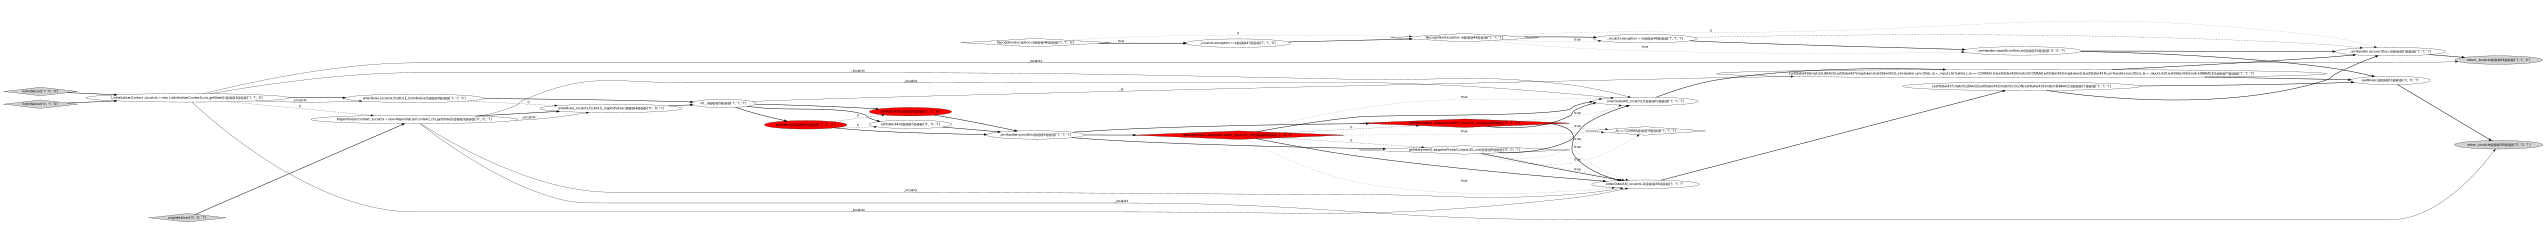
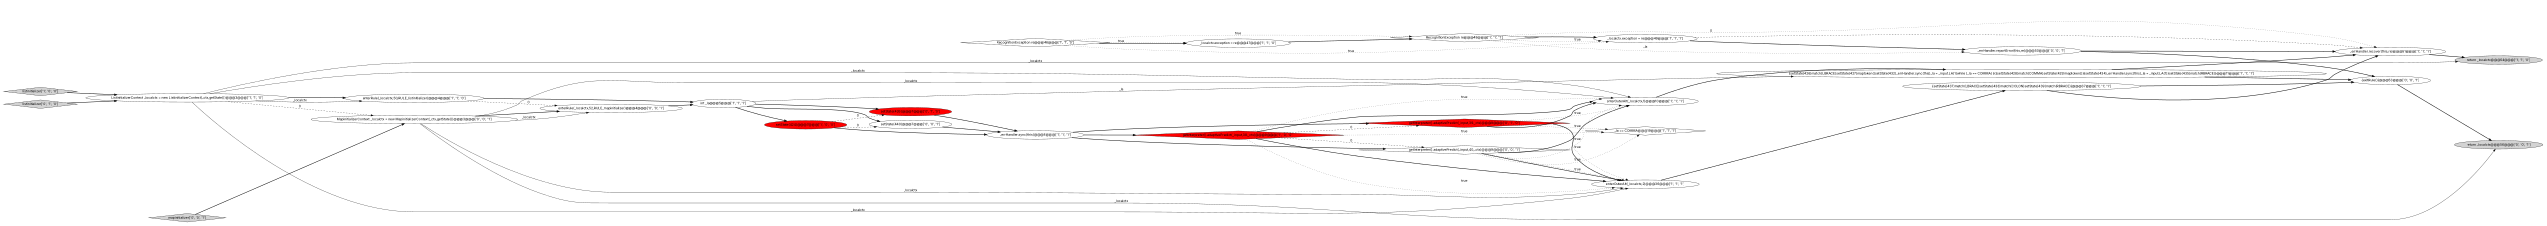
(1238, 33) -> (1238, 33)
(1645, 47) -> (1645, 47)
none -> (1335, 53)
